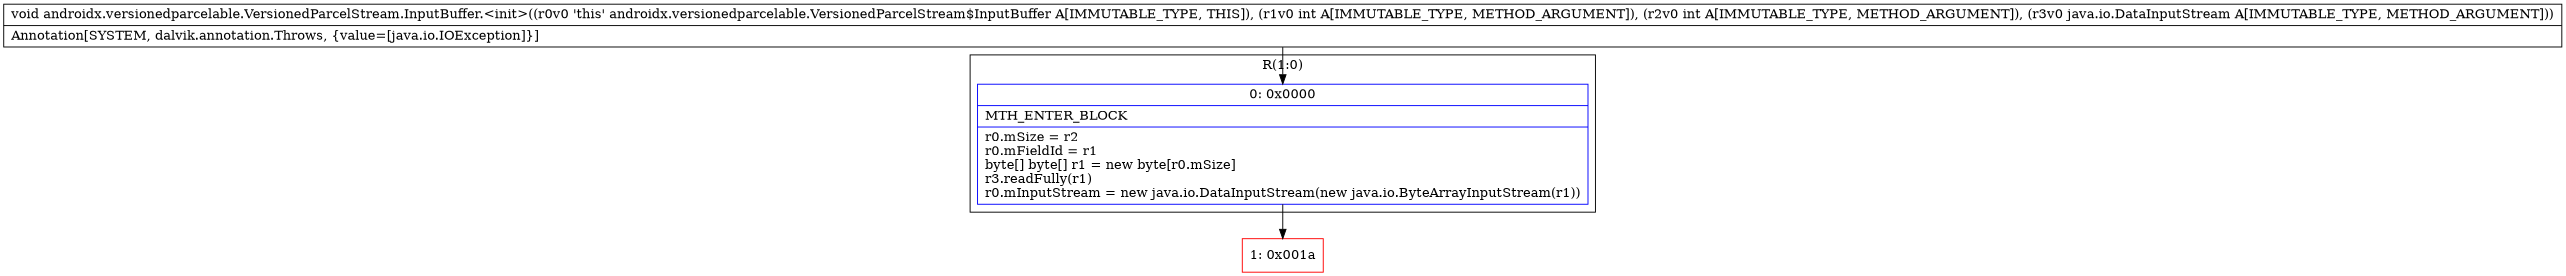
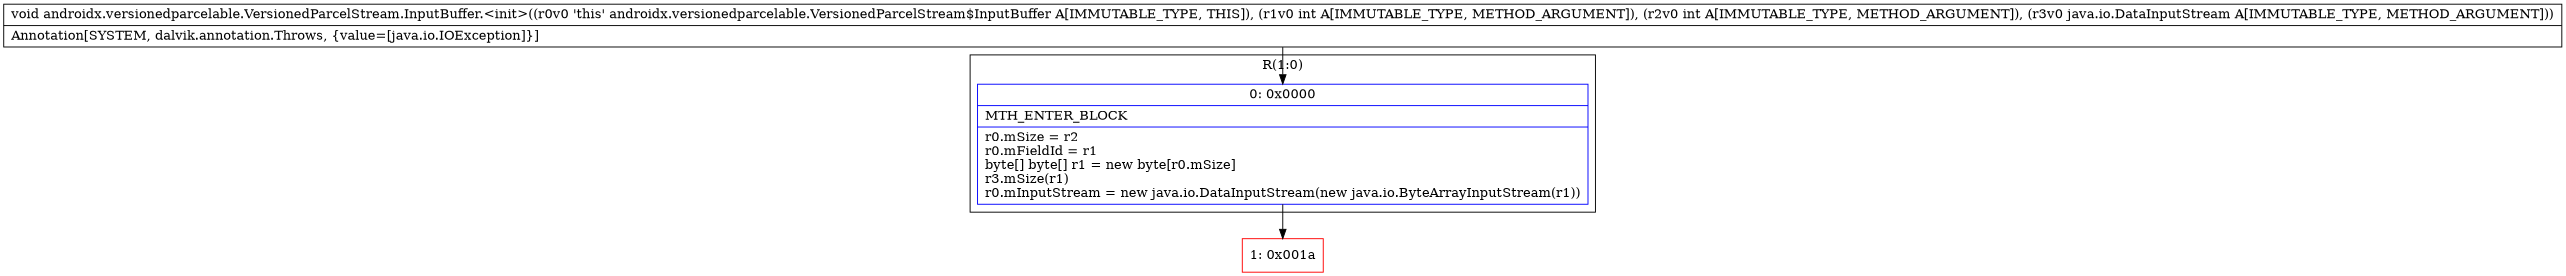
(1038, 179) -> (1027, 179)
